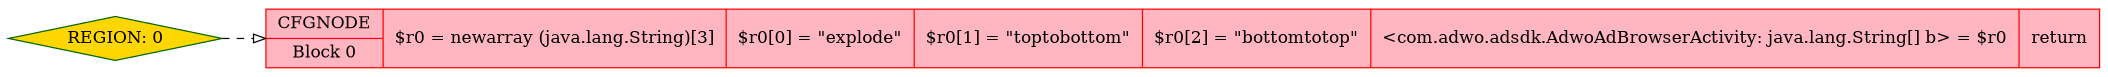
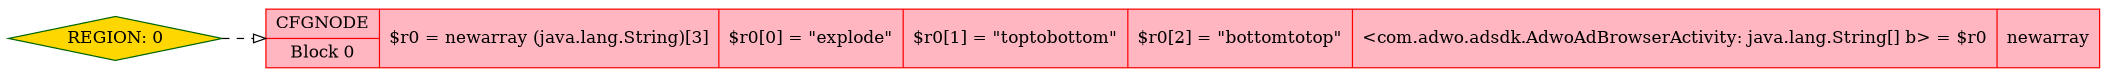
(2059, 38) -> (2048, 38)
